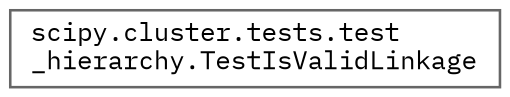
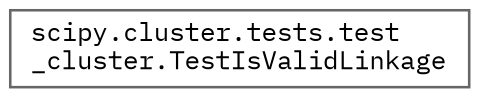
(255, 49) -> (240, 49)
